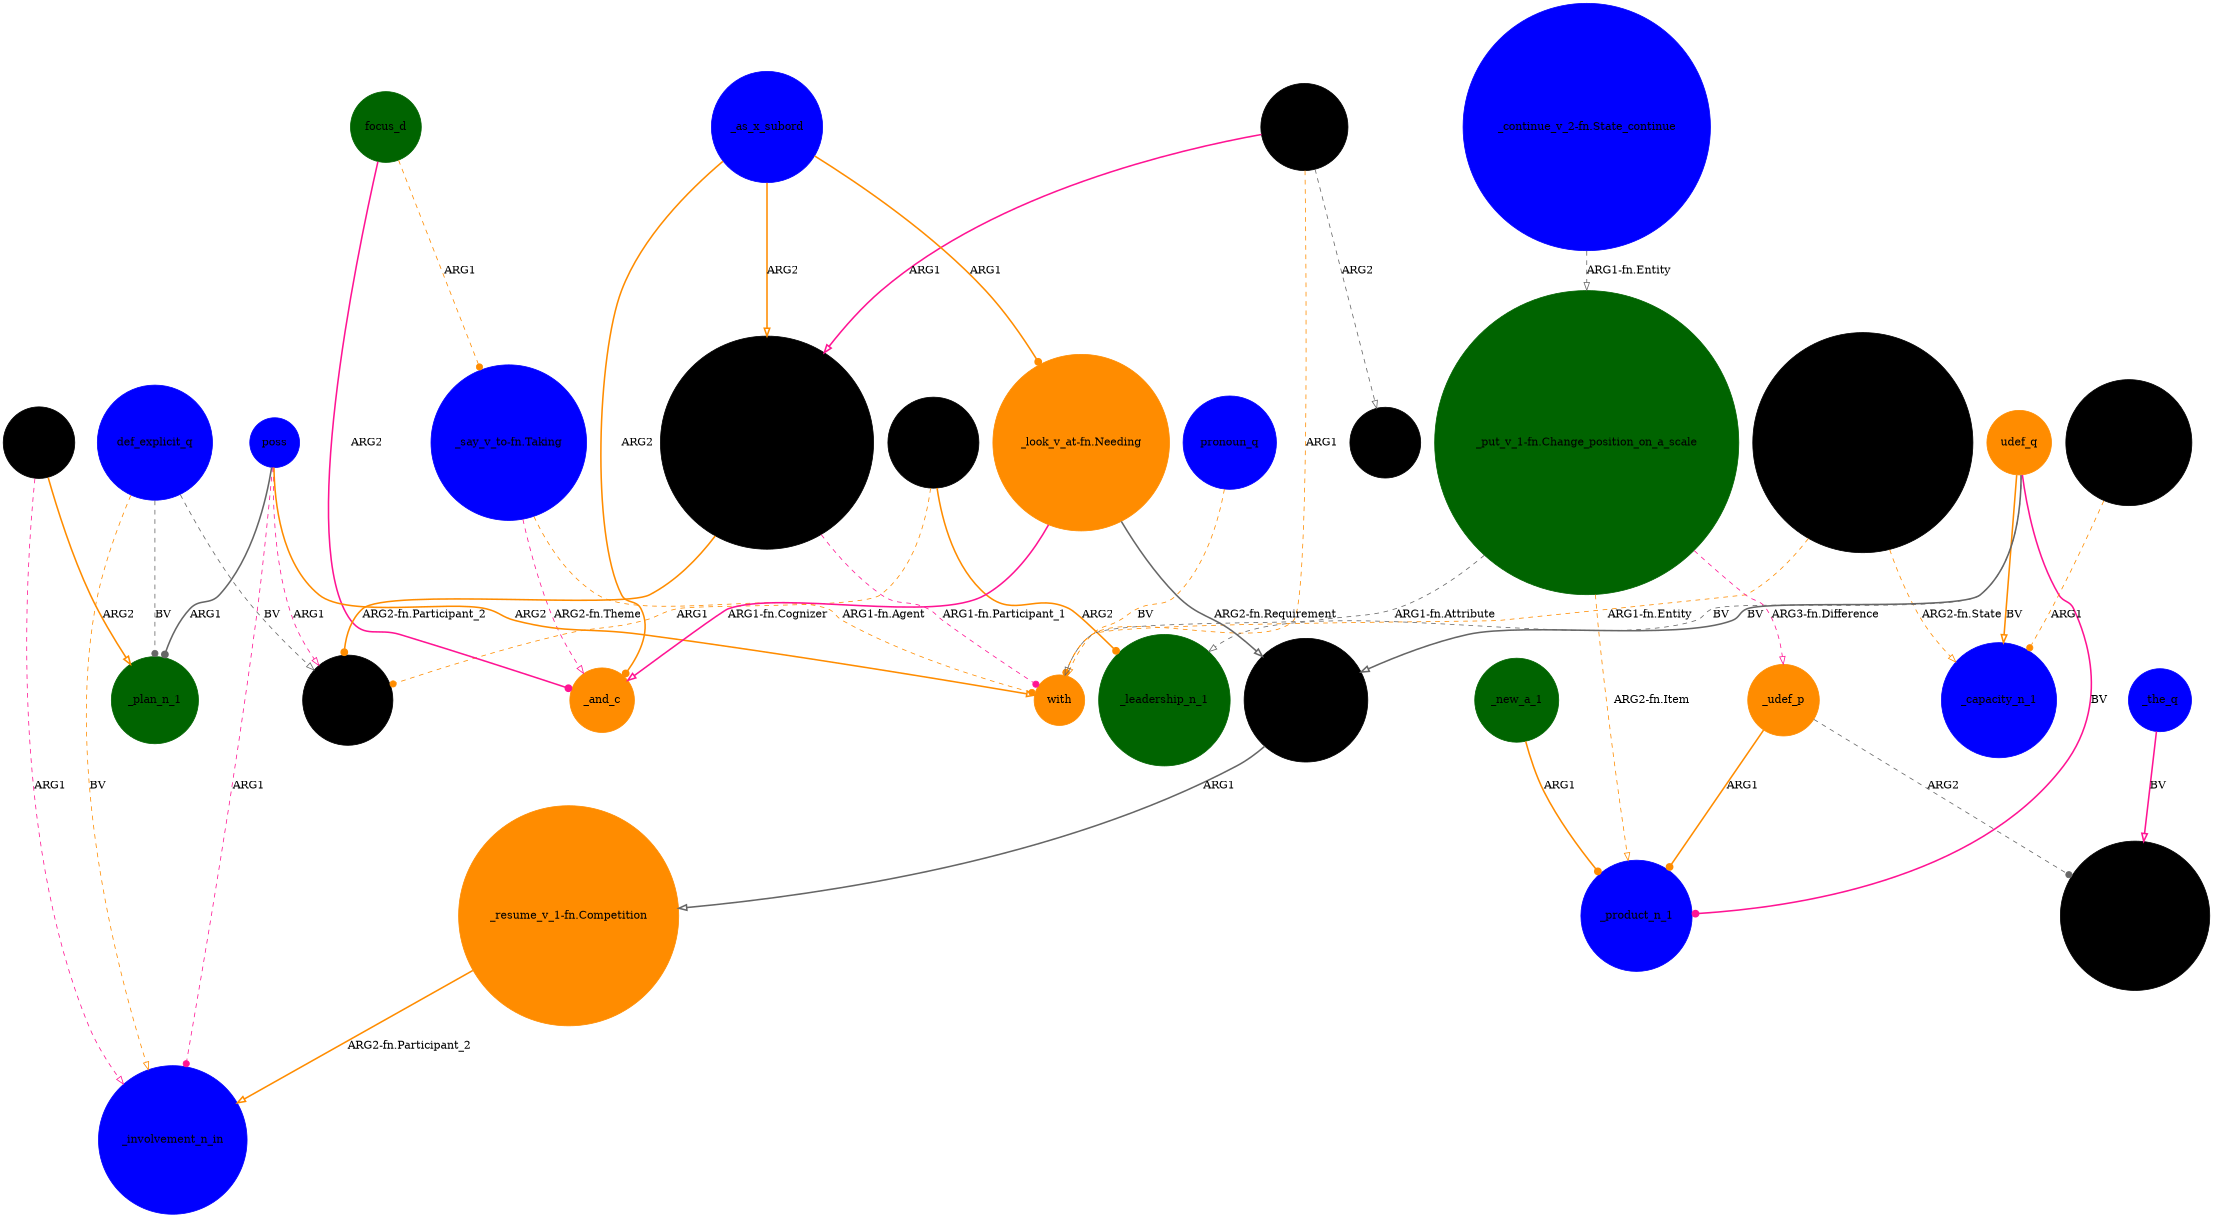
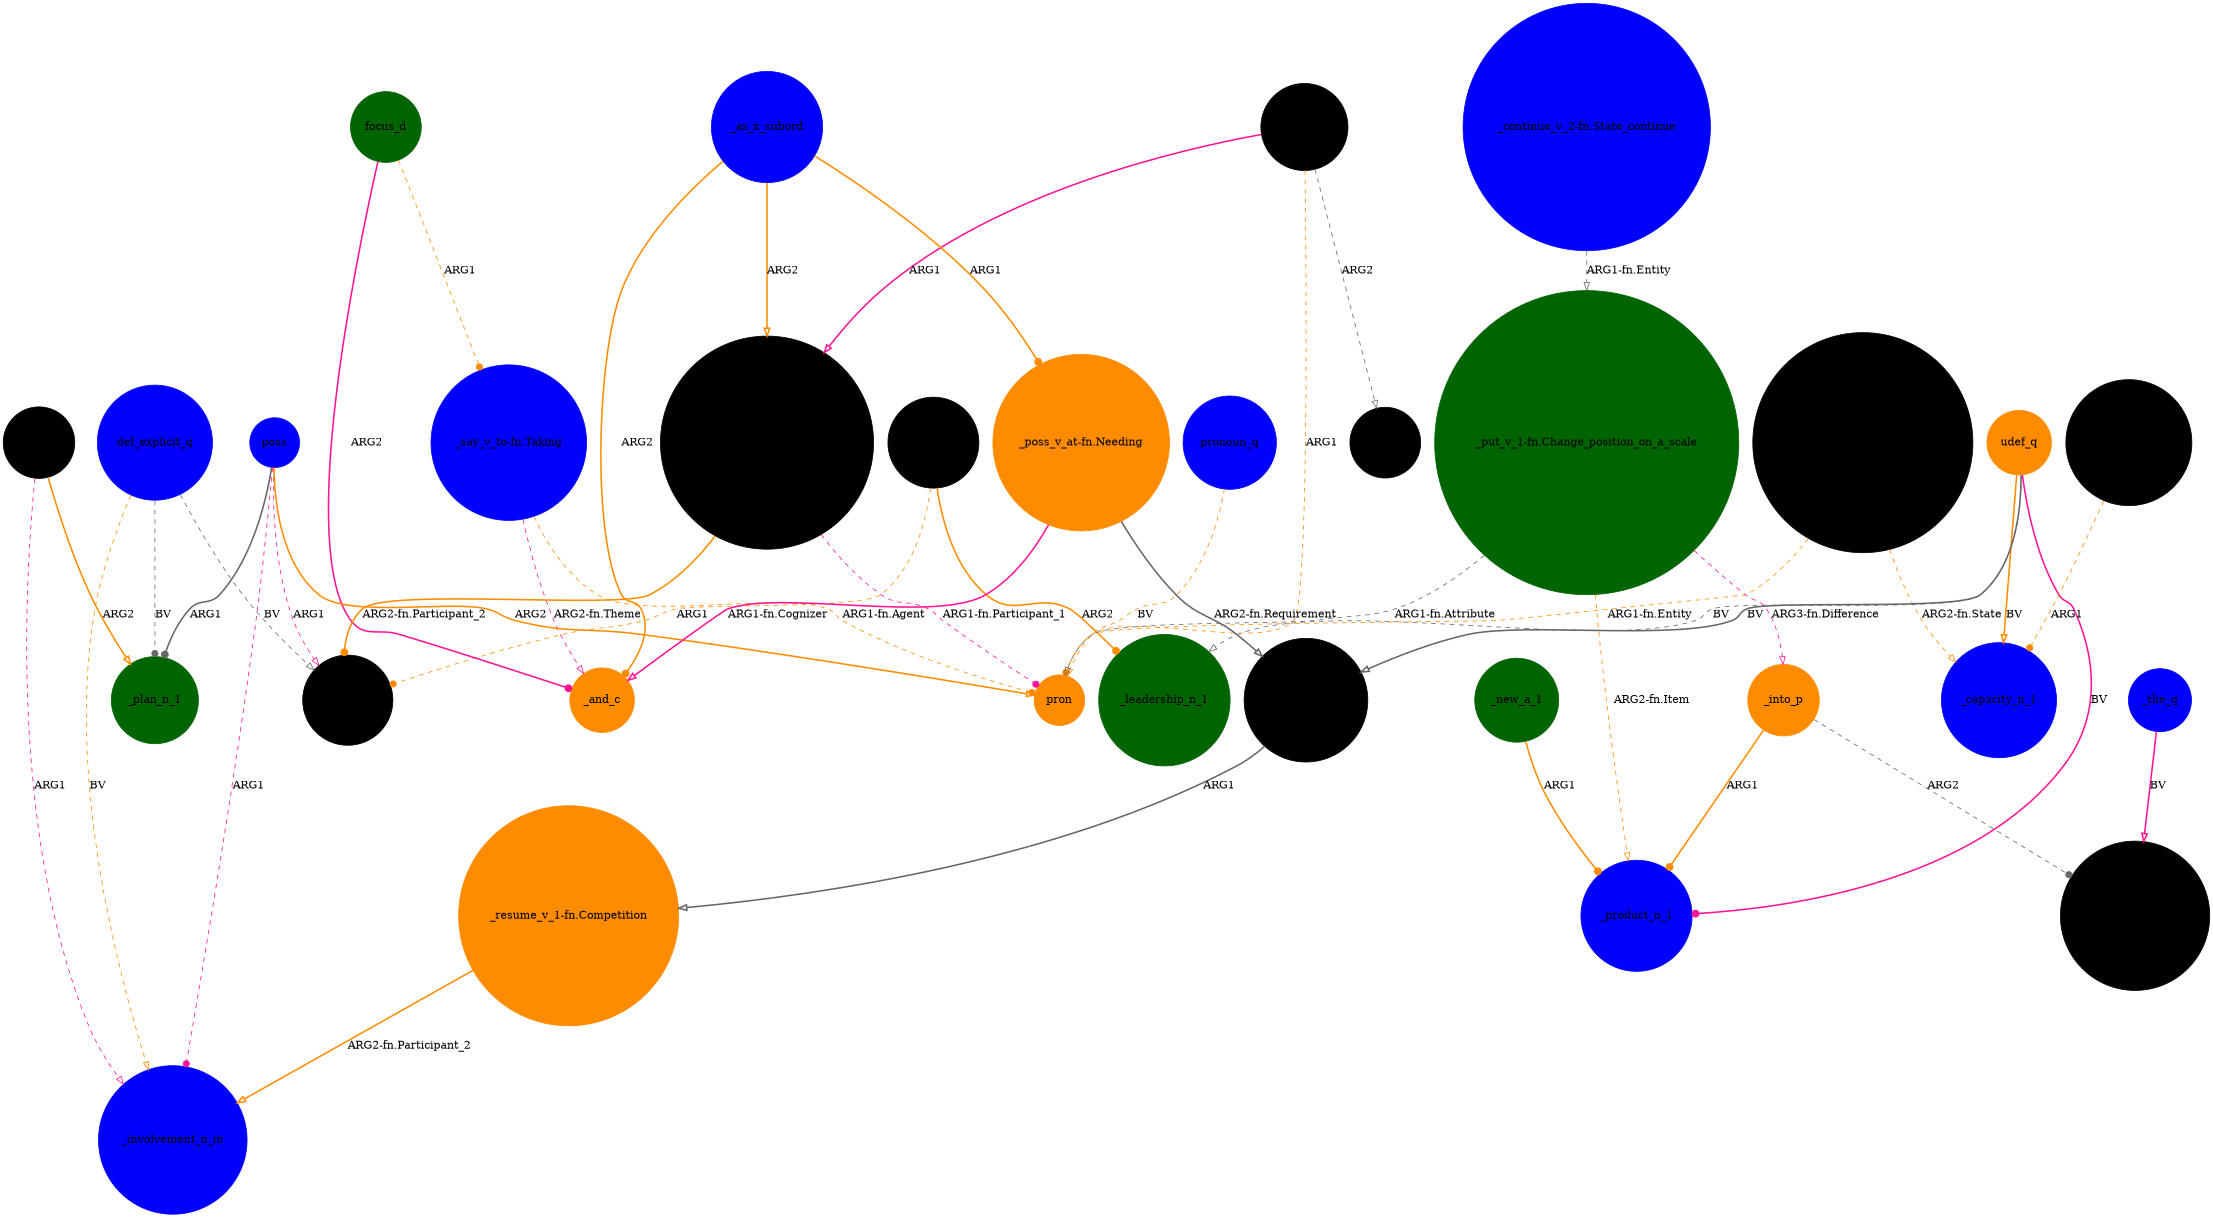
(1081, 443) -> (1081, 443)
(1059, 700) -> (1059, 700)
(1784, 700) -> (1784, 700)
